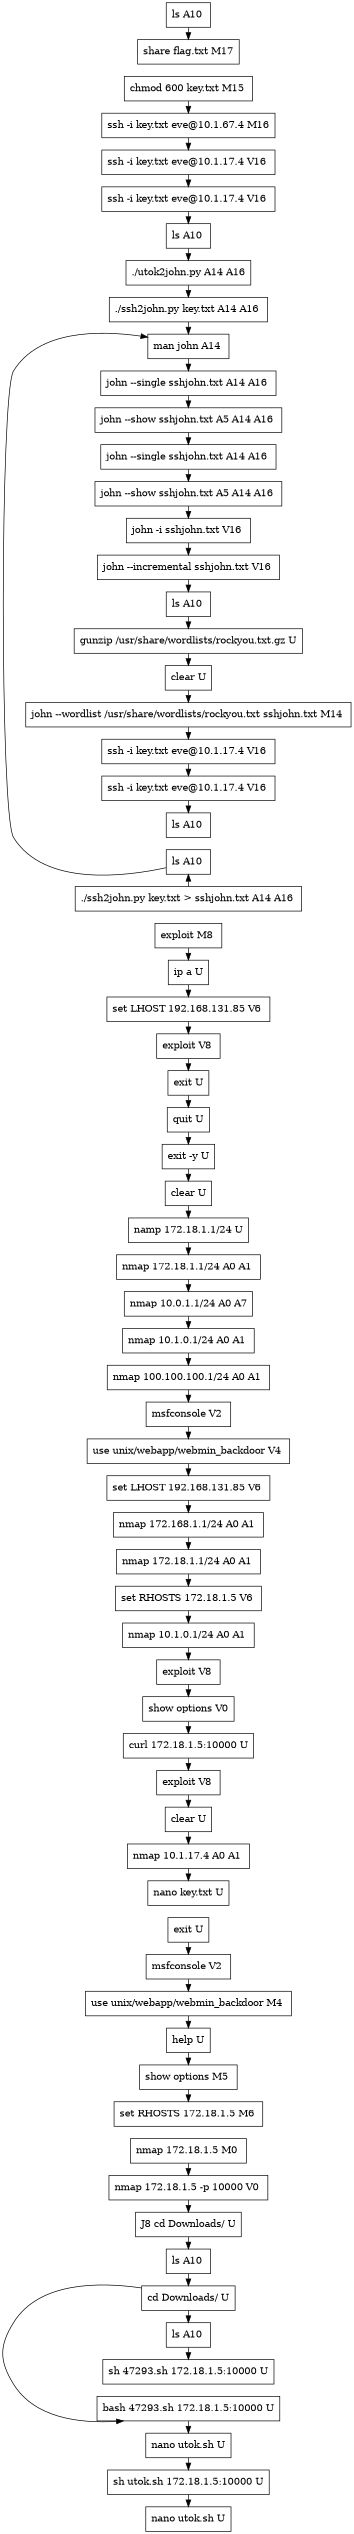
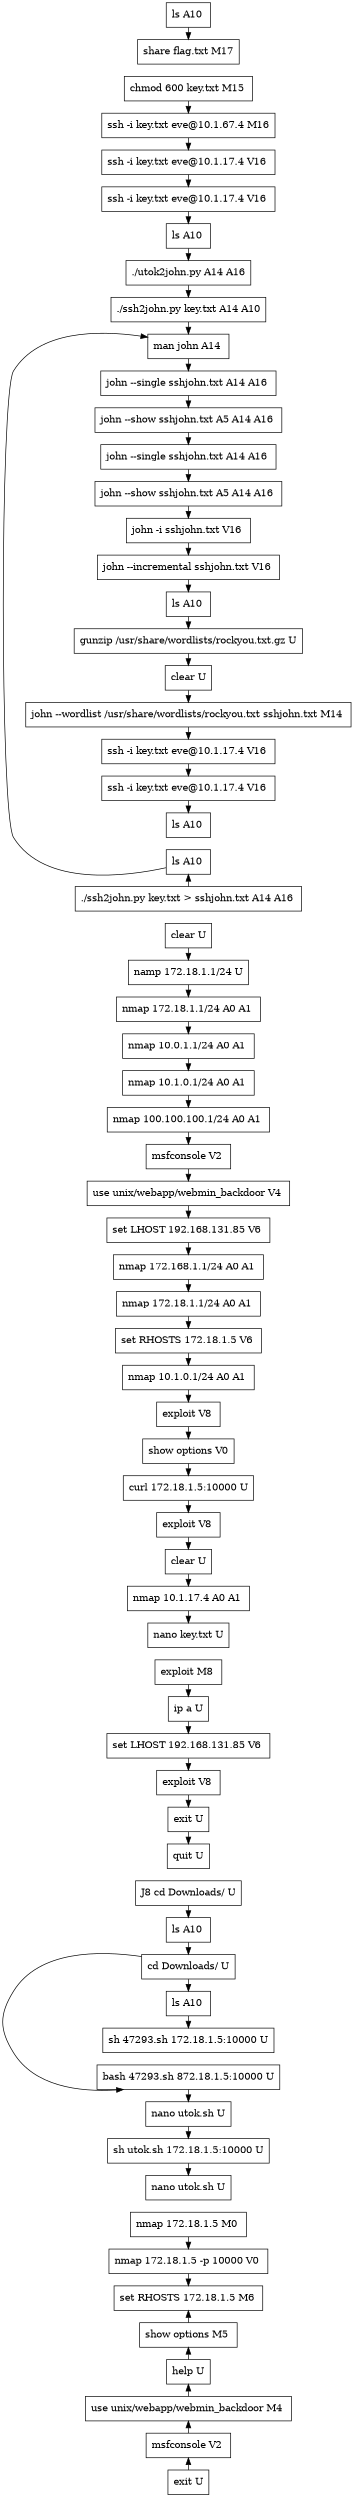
(188, 310) -> (188, 310)
(188, 1157) -> none
(188, 1304) -> (188, 1046)
(188, 2203) -> (188, 2276)
(188, 2409) -> (188, 2077)
